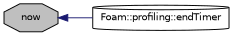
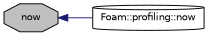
(161, 18) -> (148, 18)
